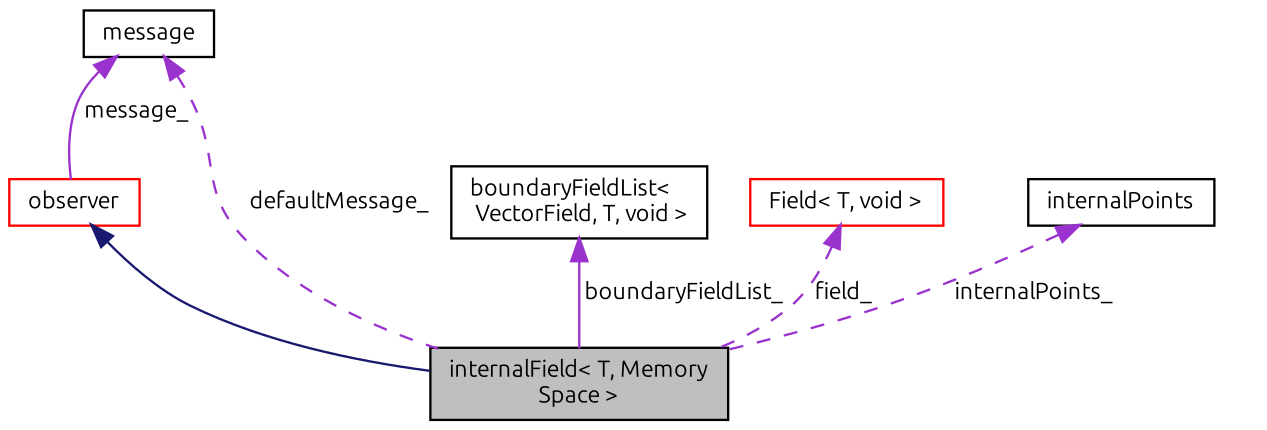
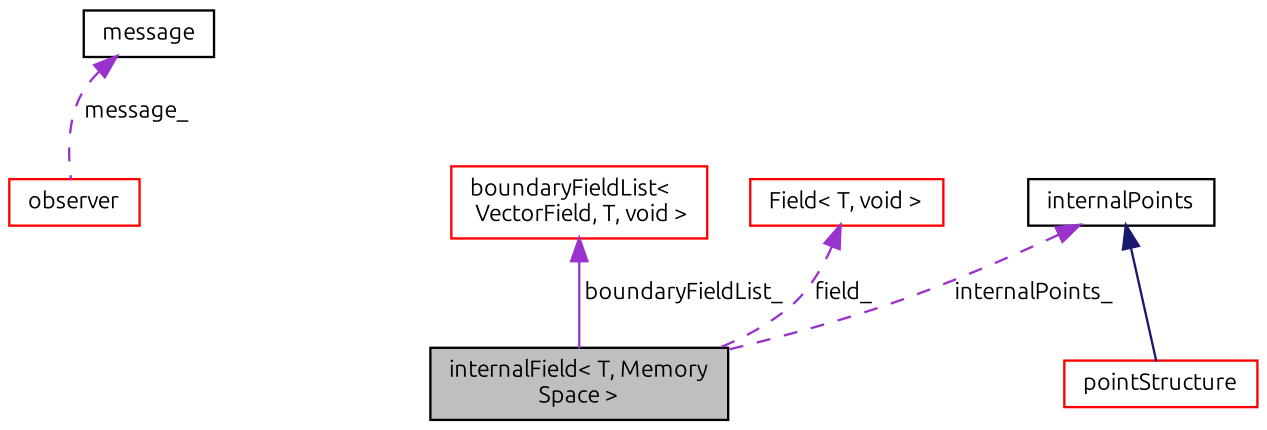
(72, 122) -> (72, 122)
(579, 202) -> (579, 202)
(261, 254) -> none
(257, 333) -> none
none -> (1161, 384)
